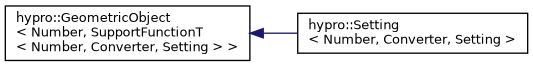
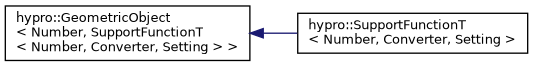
(413, 33) -> (413, 33)
